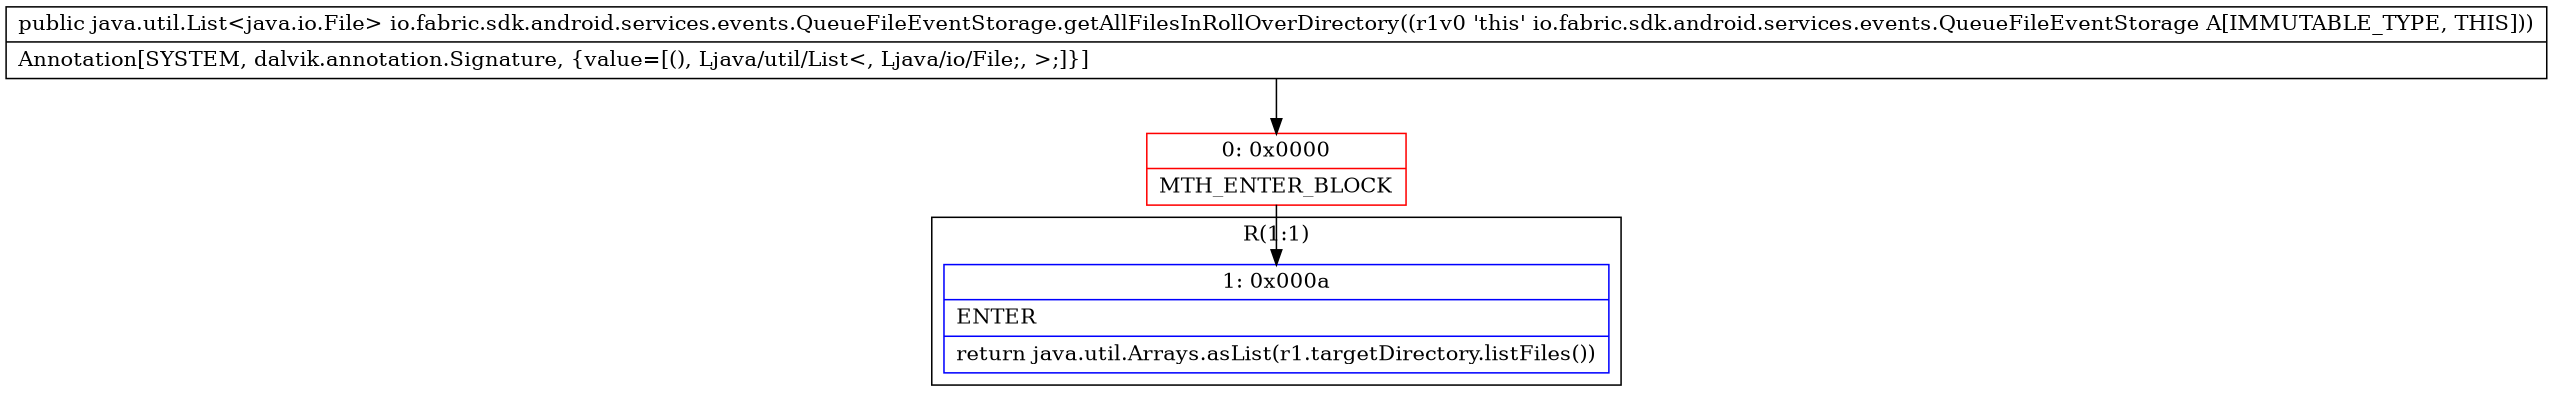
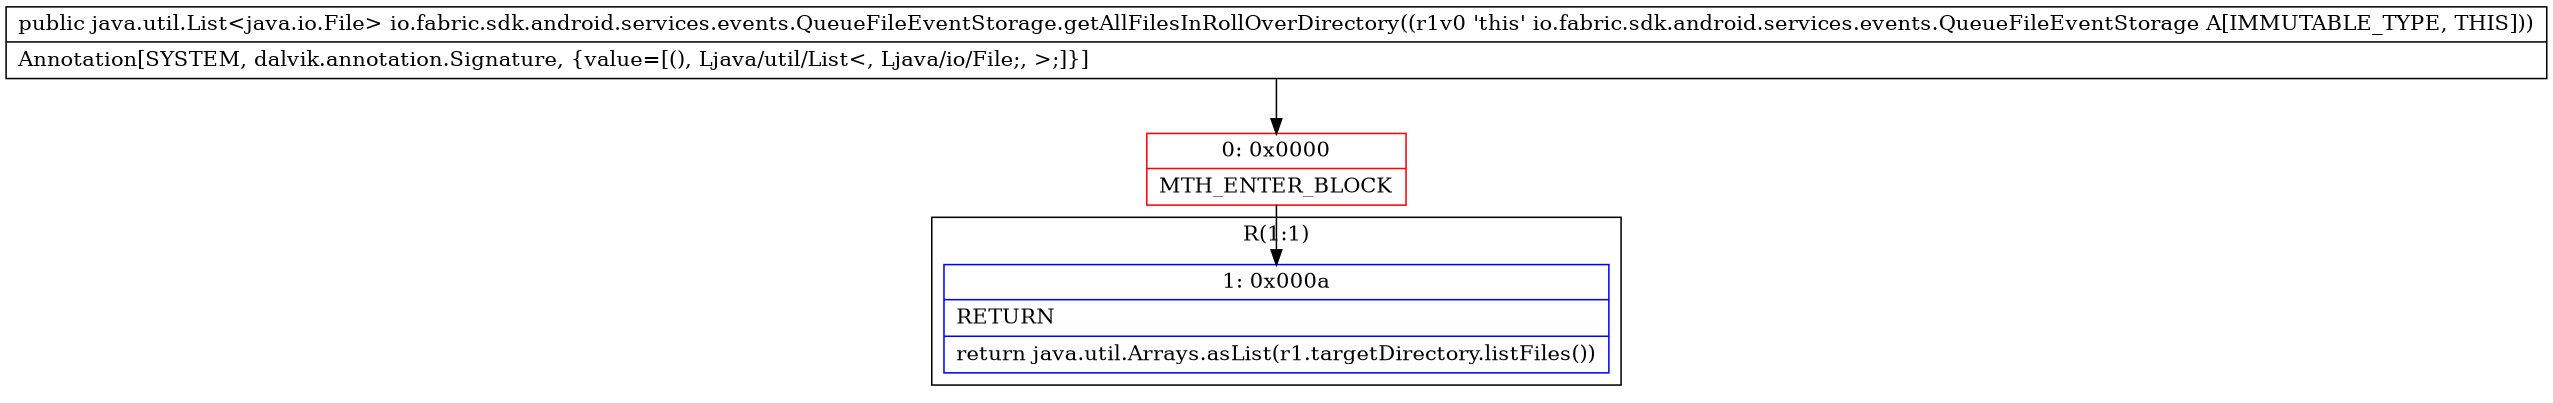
(997, 317) -> (1006, 317)
